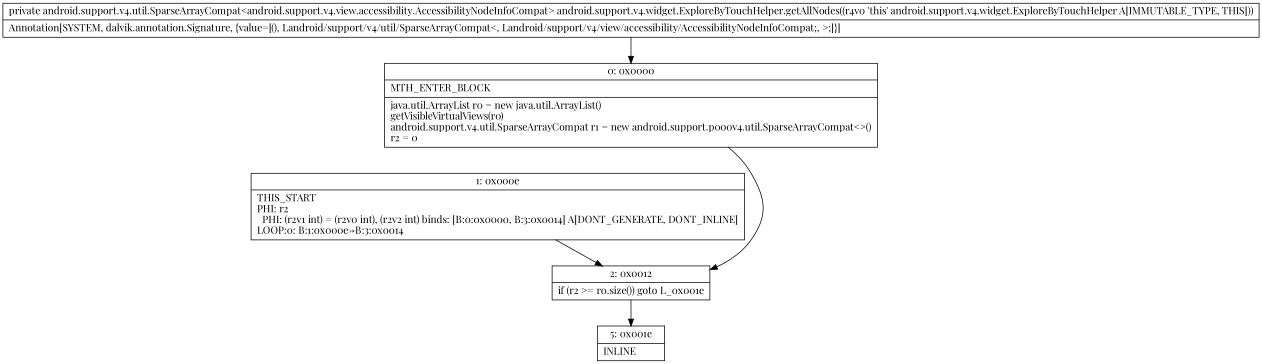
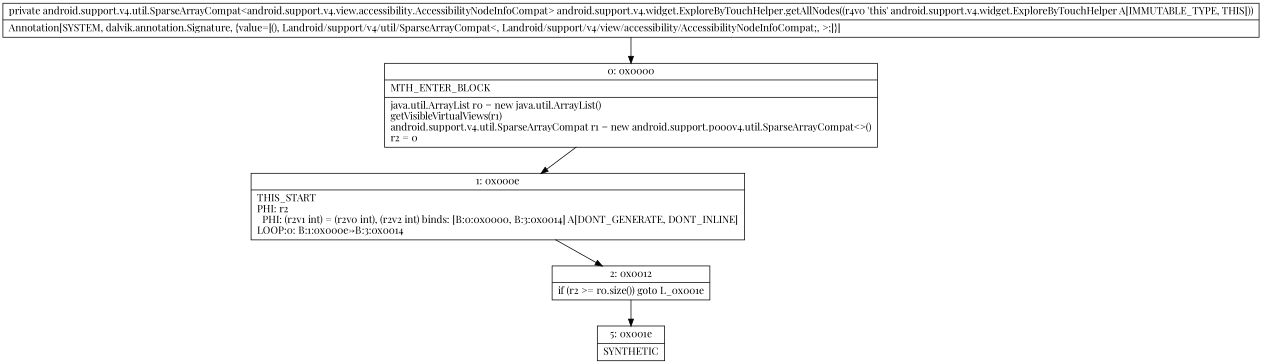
(447, 117) -> (446, 117)
(763, 211) -> (562, 158)
(620, 352) -> (631, 352)
